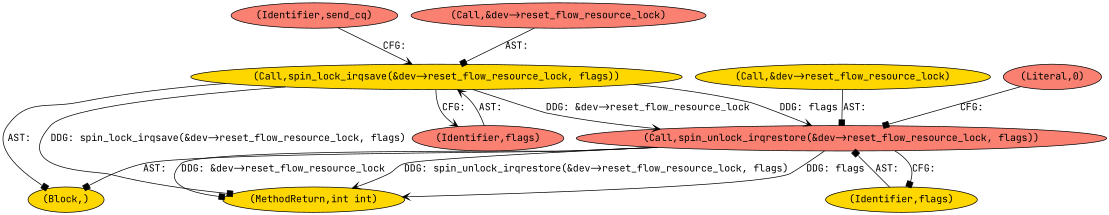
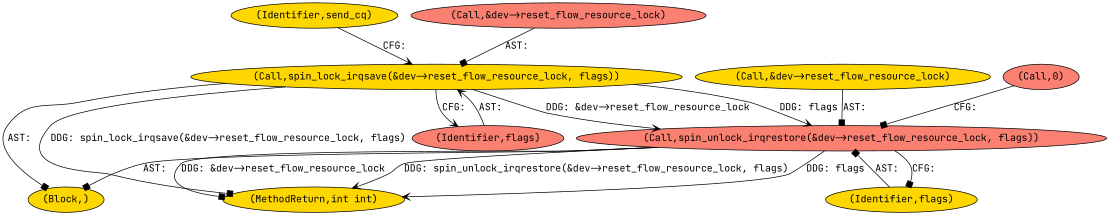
(314, 16) -> (314, 16)
(1052, 77) -> (1041, 77)
